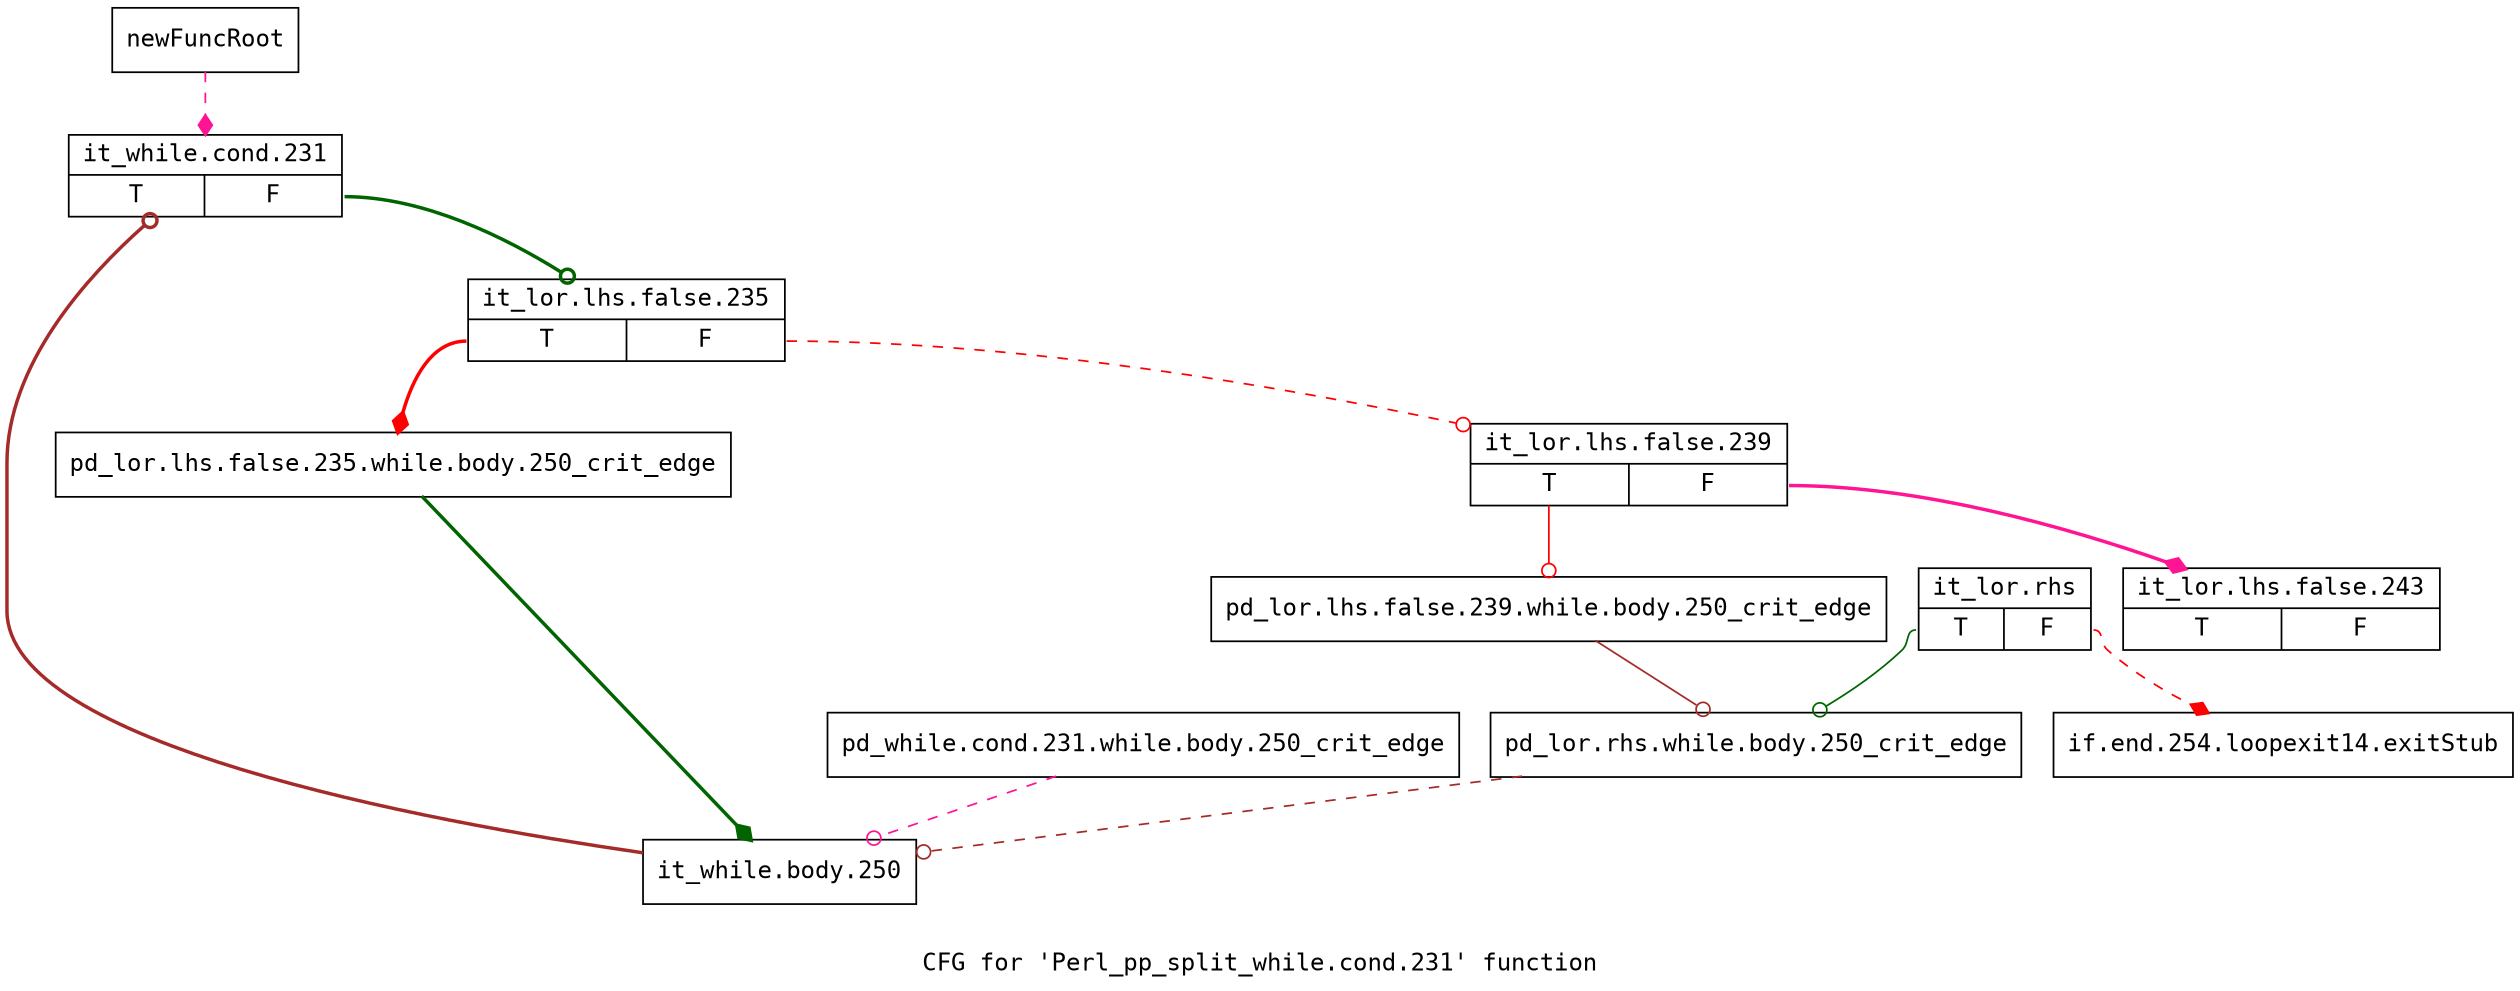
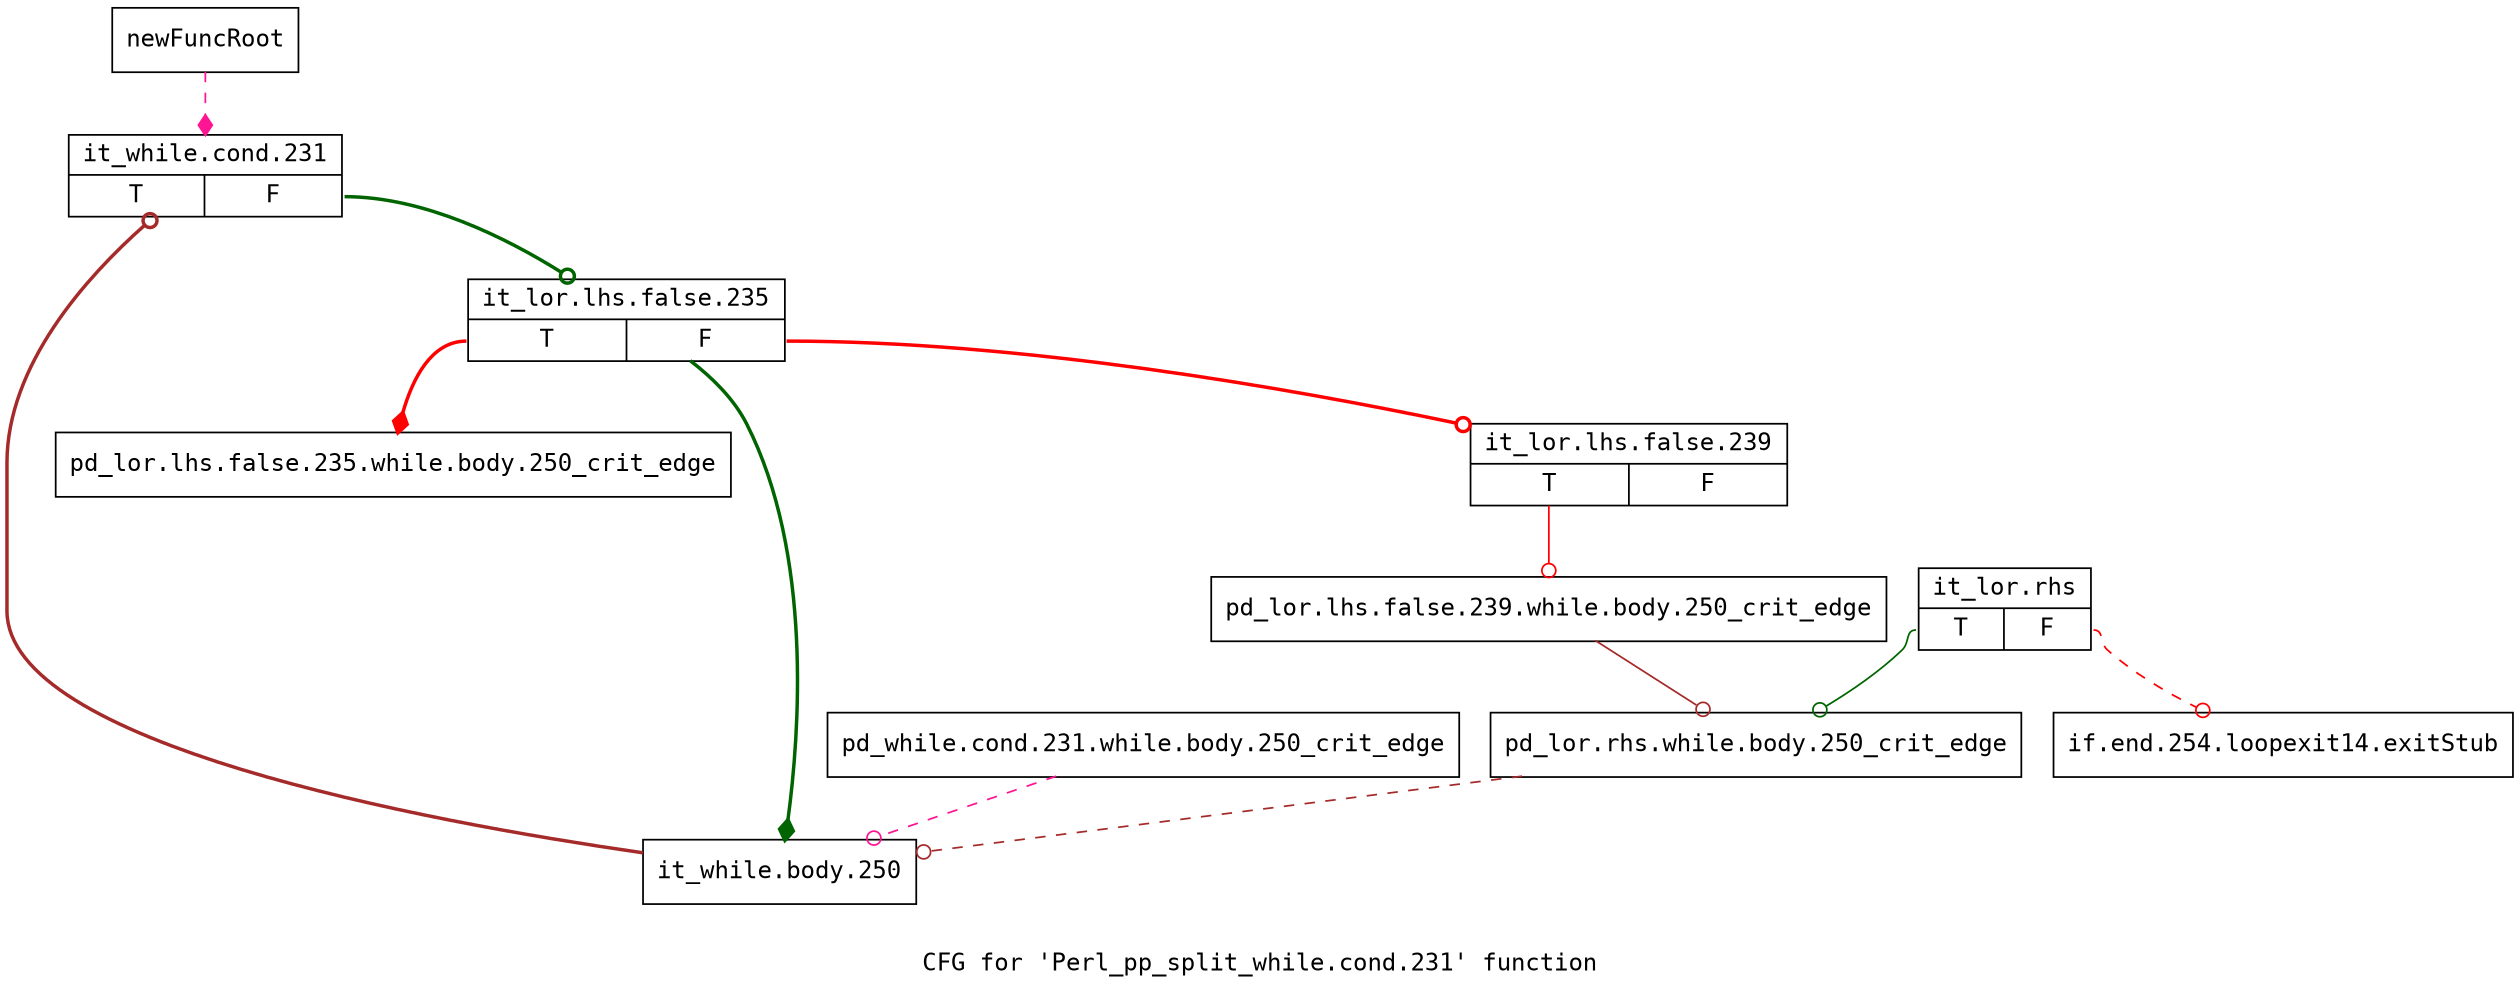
(1123, 366) -> (1123, 366)
(2282, 609) -> none
(579, 661) -> (791, 576)
(2139, 674) -> (2139, 674)
